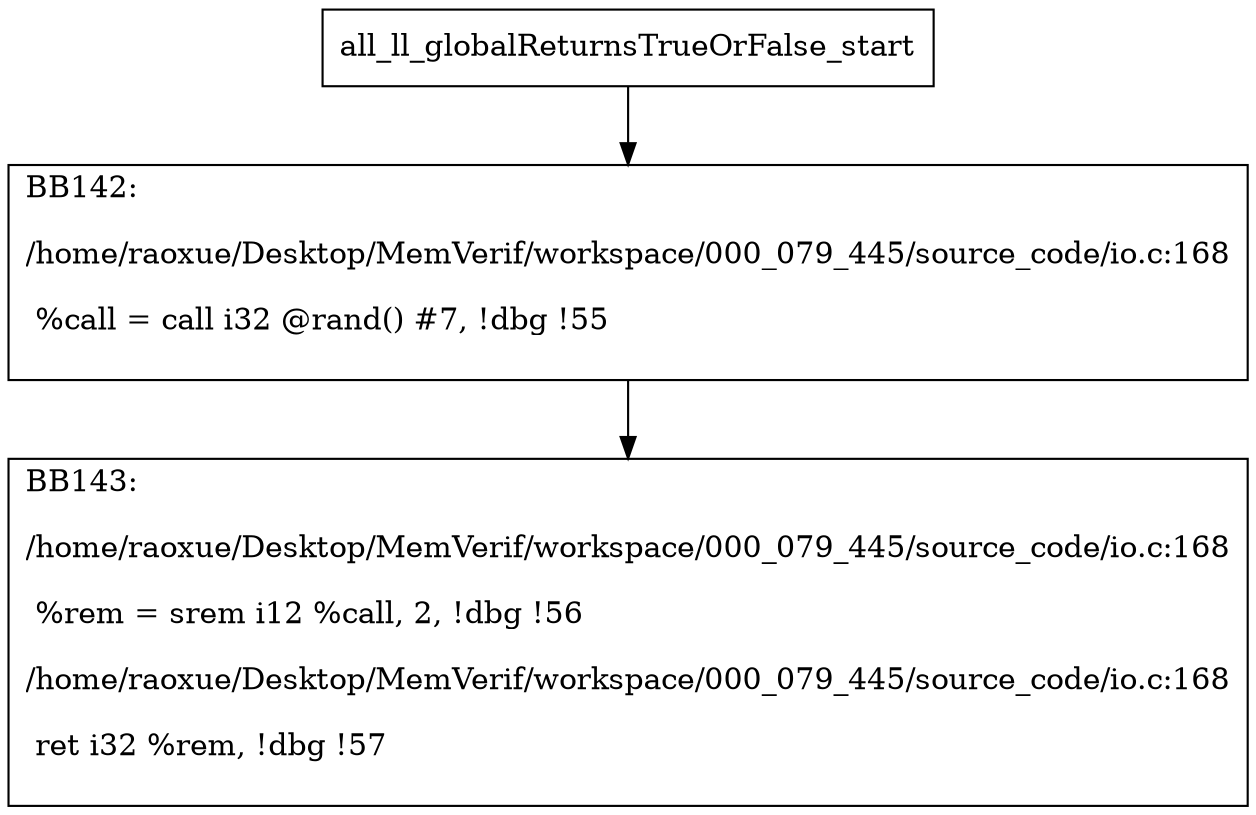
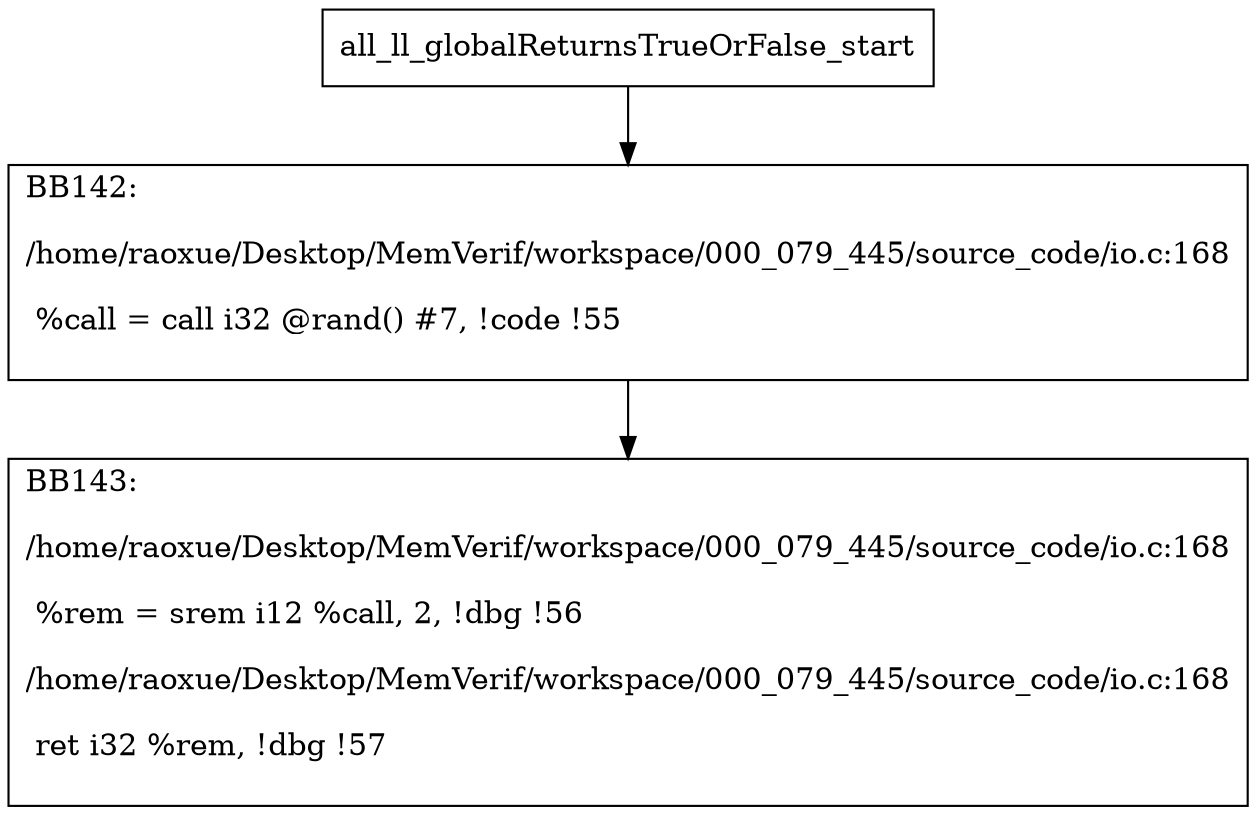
(317, 320) -> (324, 320)
